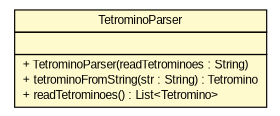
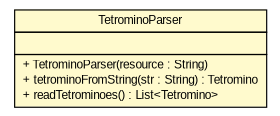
(136, 65) -> (115, 65)
